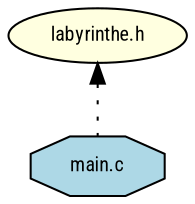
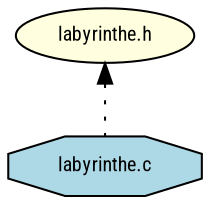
(98, 166) -> (105, 166)
